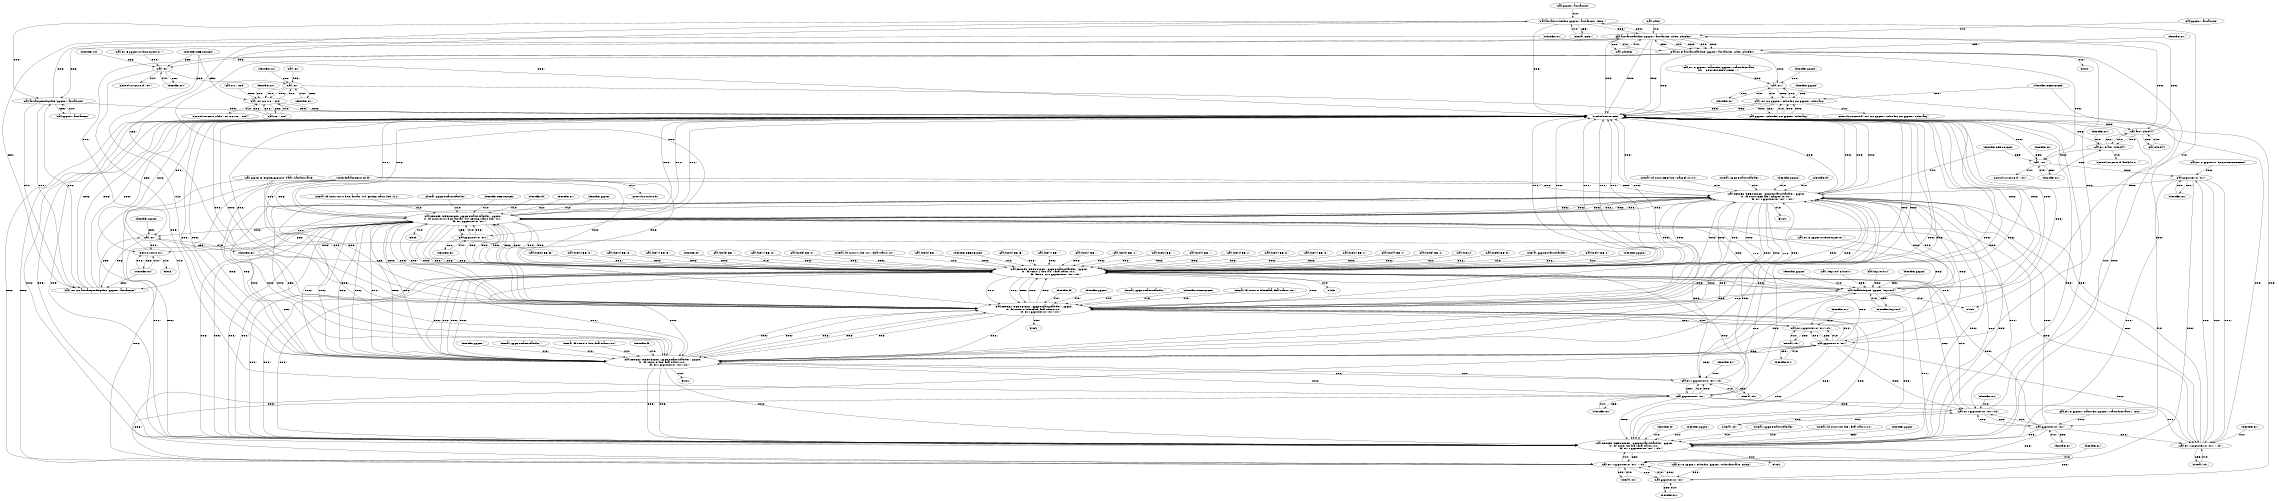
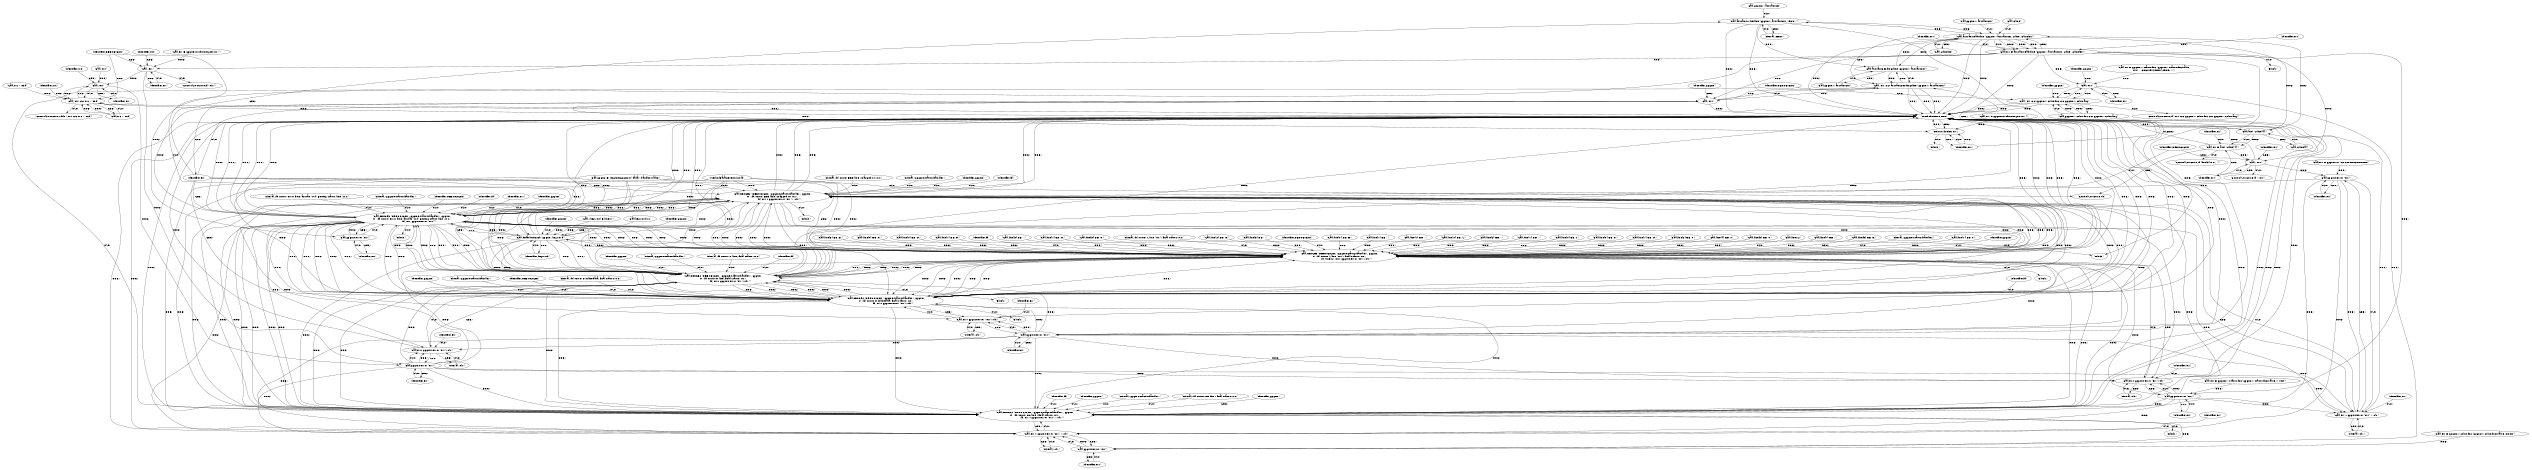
(835, 114) -> none
(2112, 136) -> (2151, 165)
none -> (577, 210)
none -> (1217, 238)
none -> (1825, 238)
(151, 253) -> (1946, 132)
